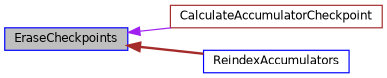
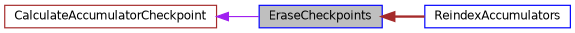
(156, 30) -> (244, 17)
